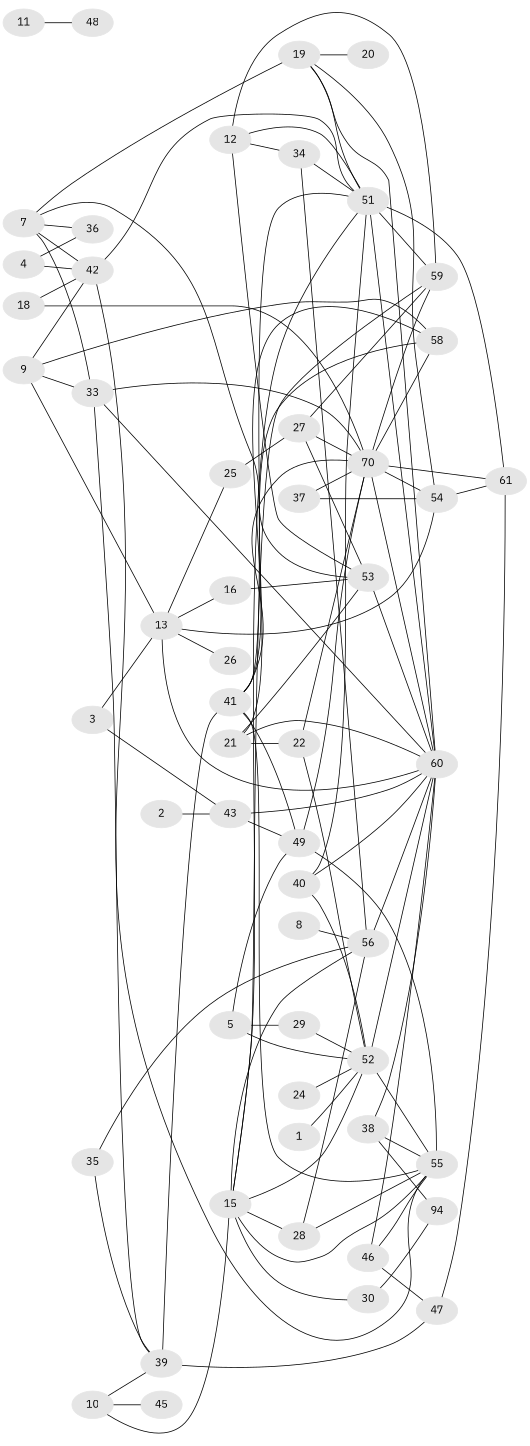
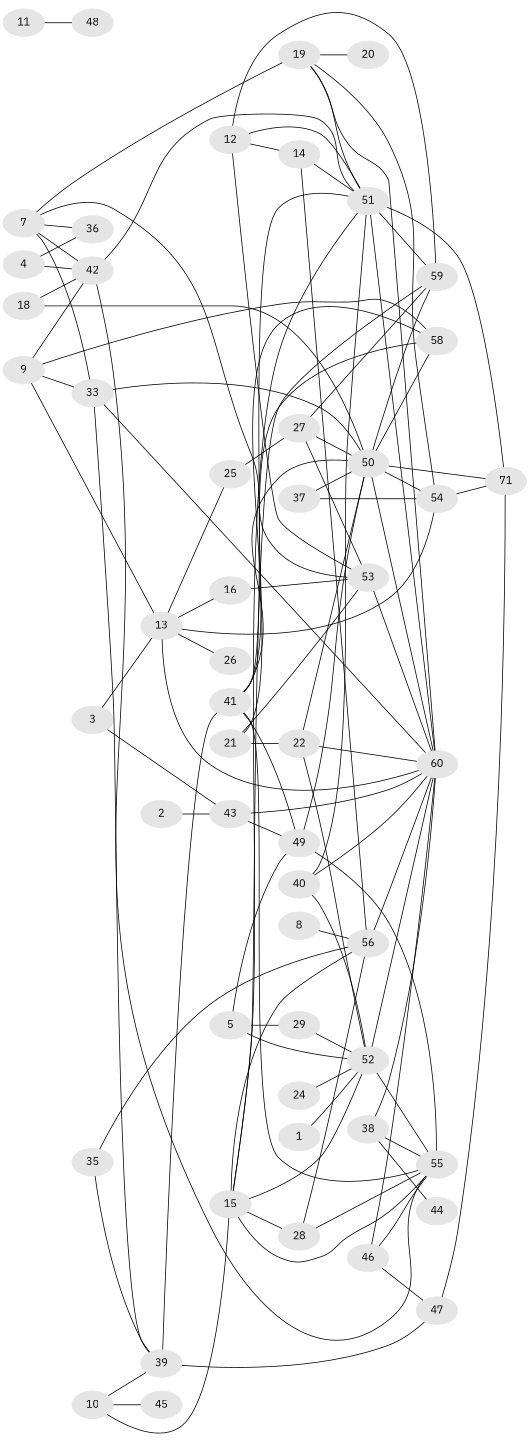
(299, 154) -> (299, 154)
(368, 464) -> (368, 464)
(506, 481) -> (506, 481)
(335, 726) -> (368, 754)
(437, 1211) -> (437, 1211)
(368, 1299) -> none
